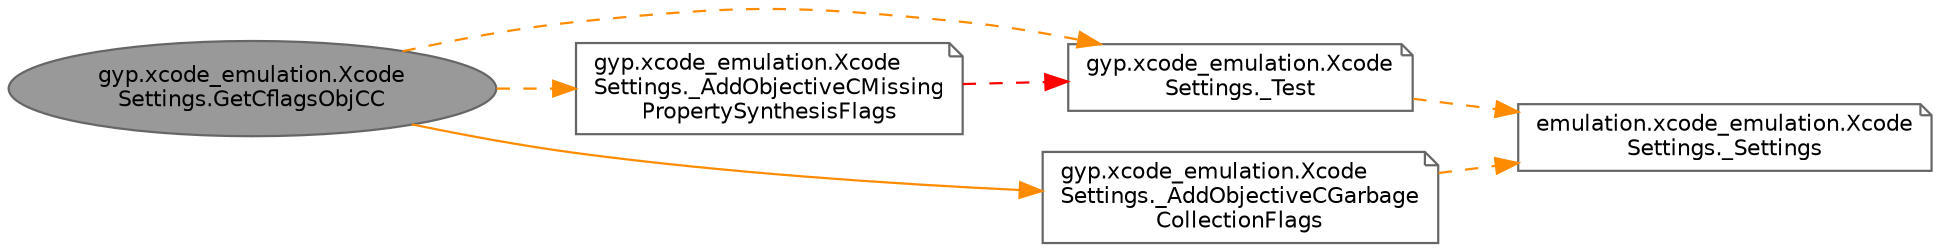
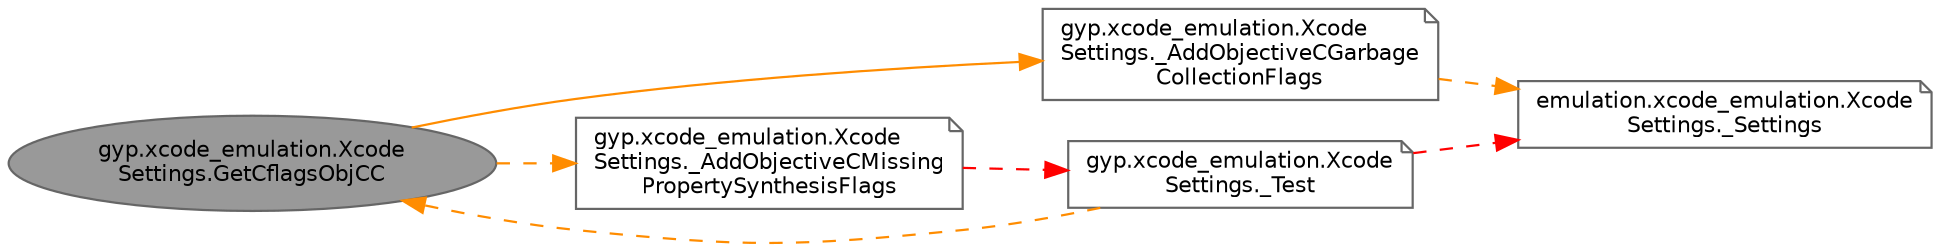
(740, 10) -> (762, 243)
(1455, 104) -> (1455, 148)
